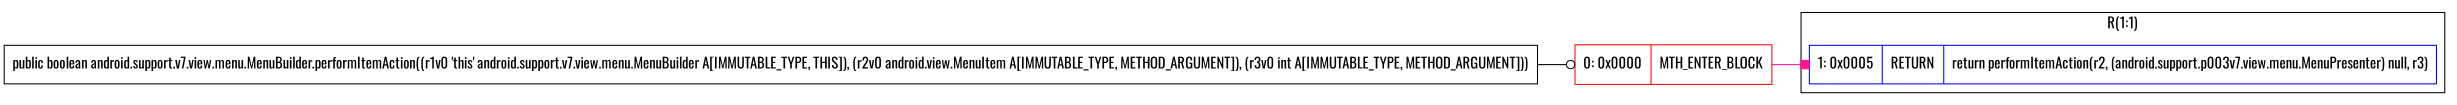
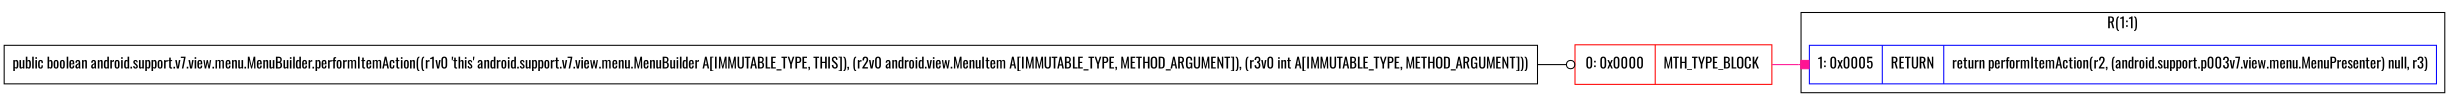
(1711, 64) -> (1711, 64)
